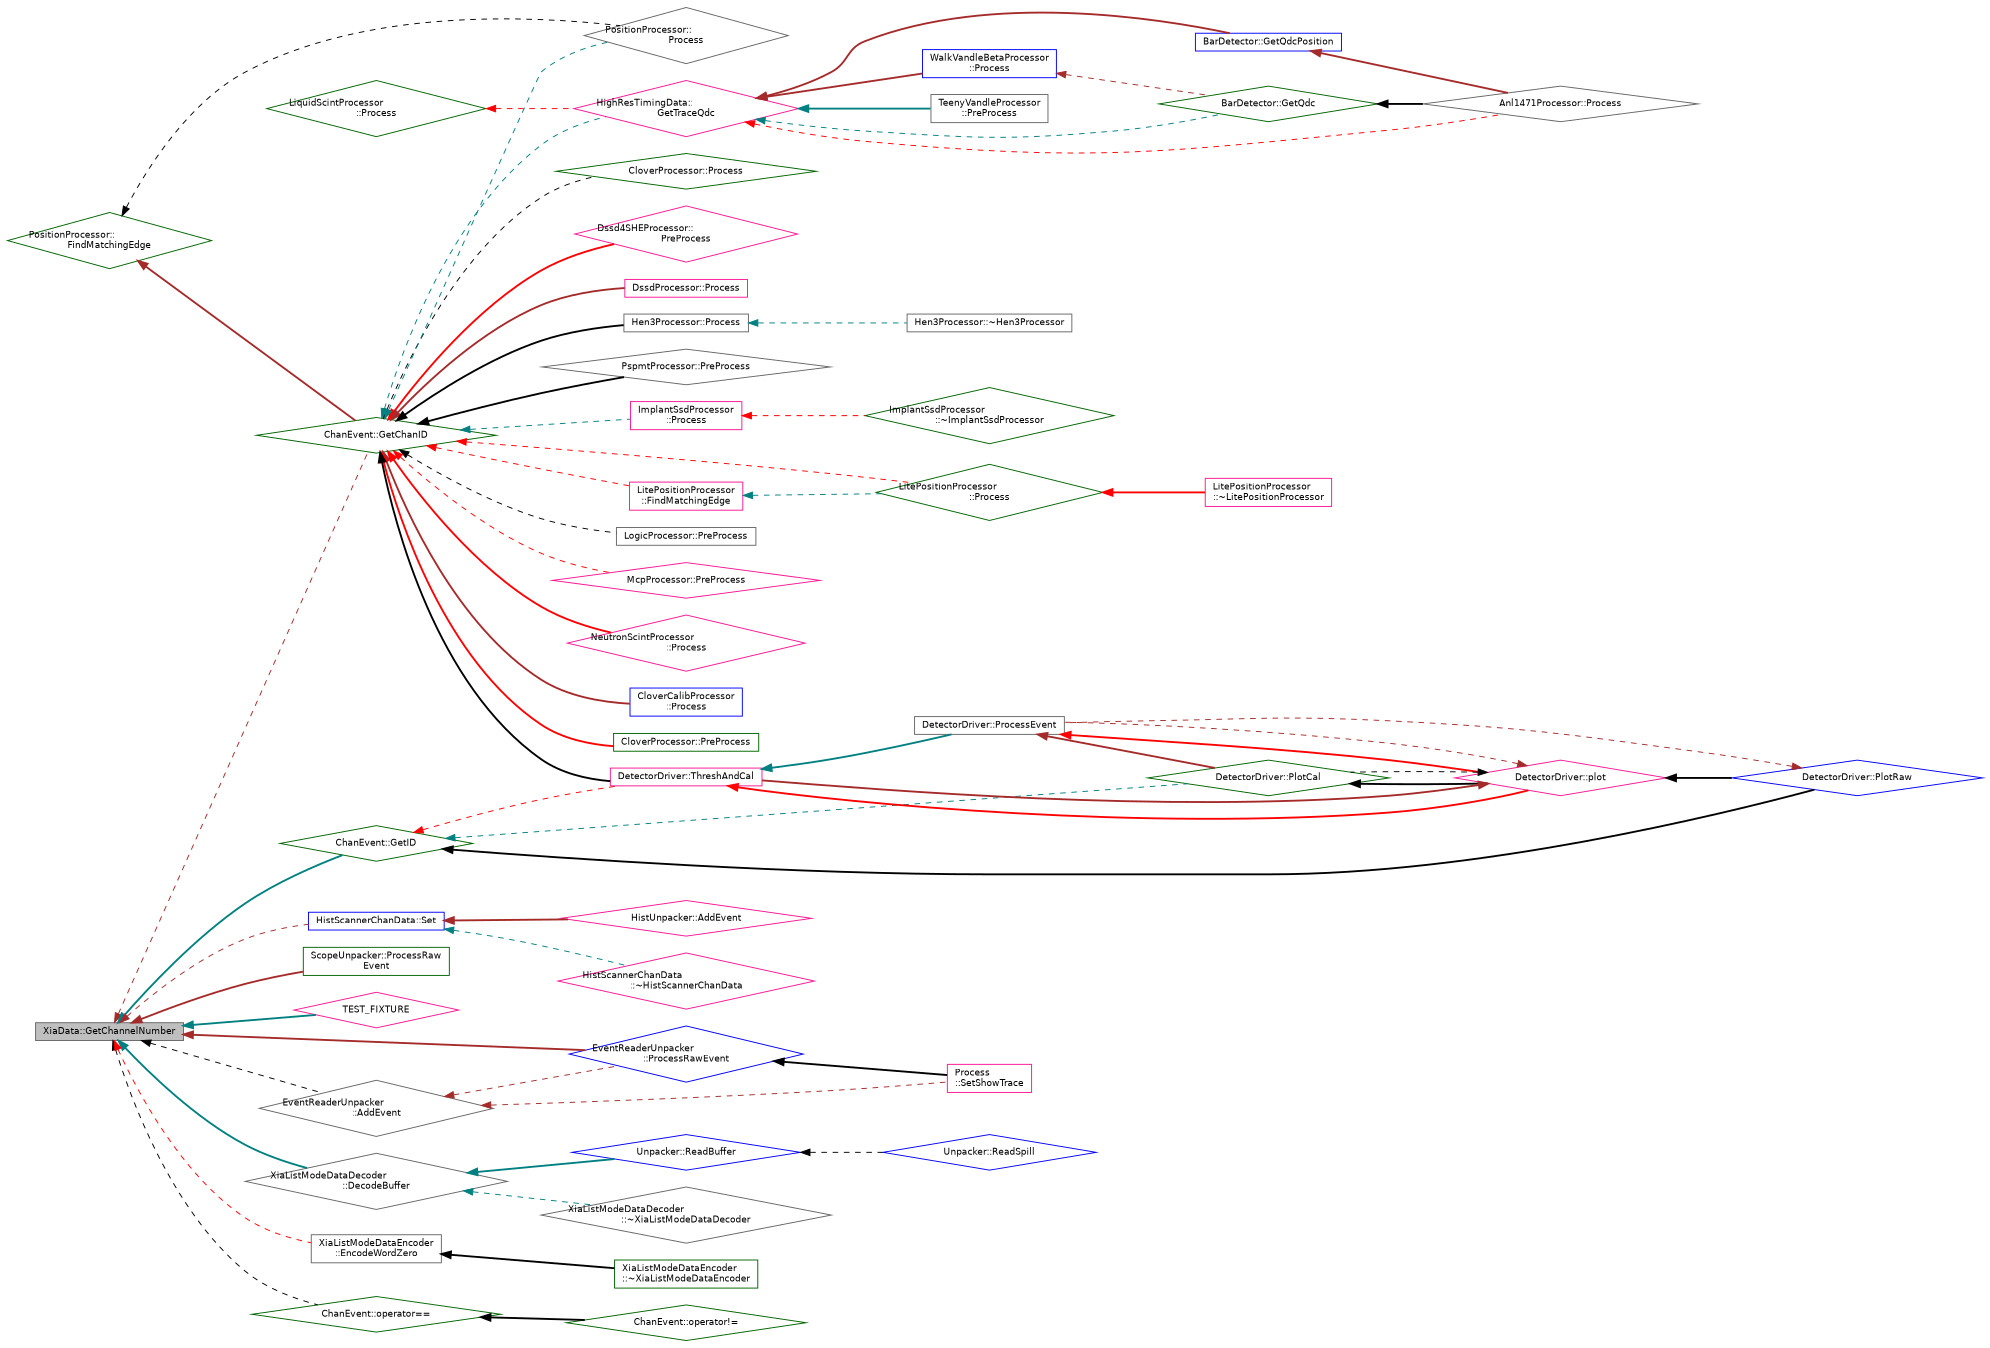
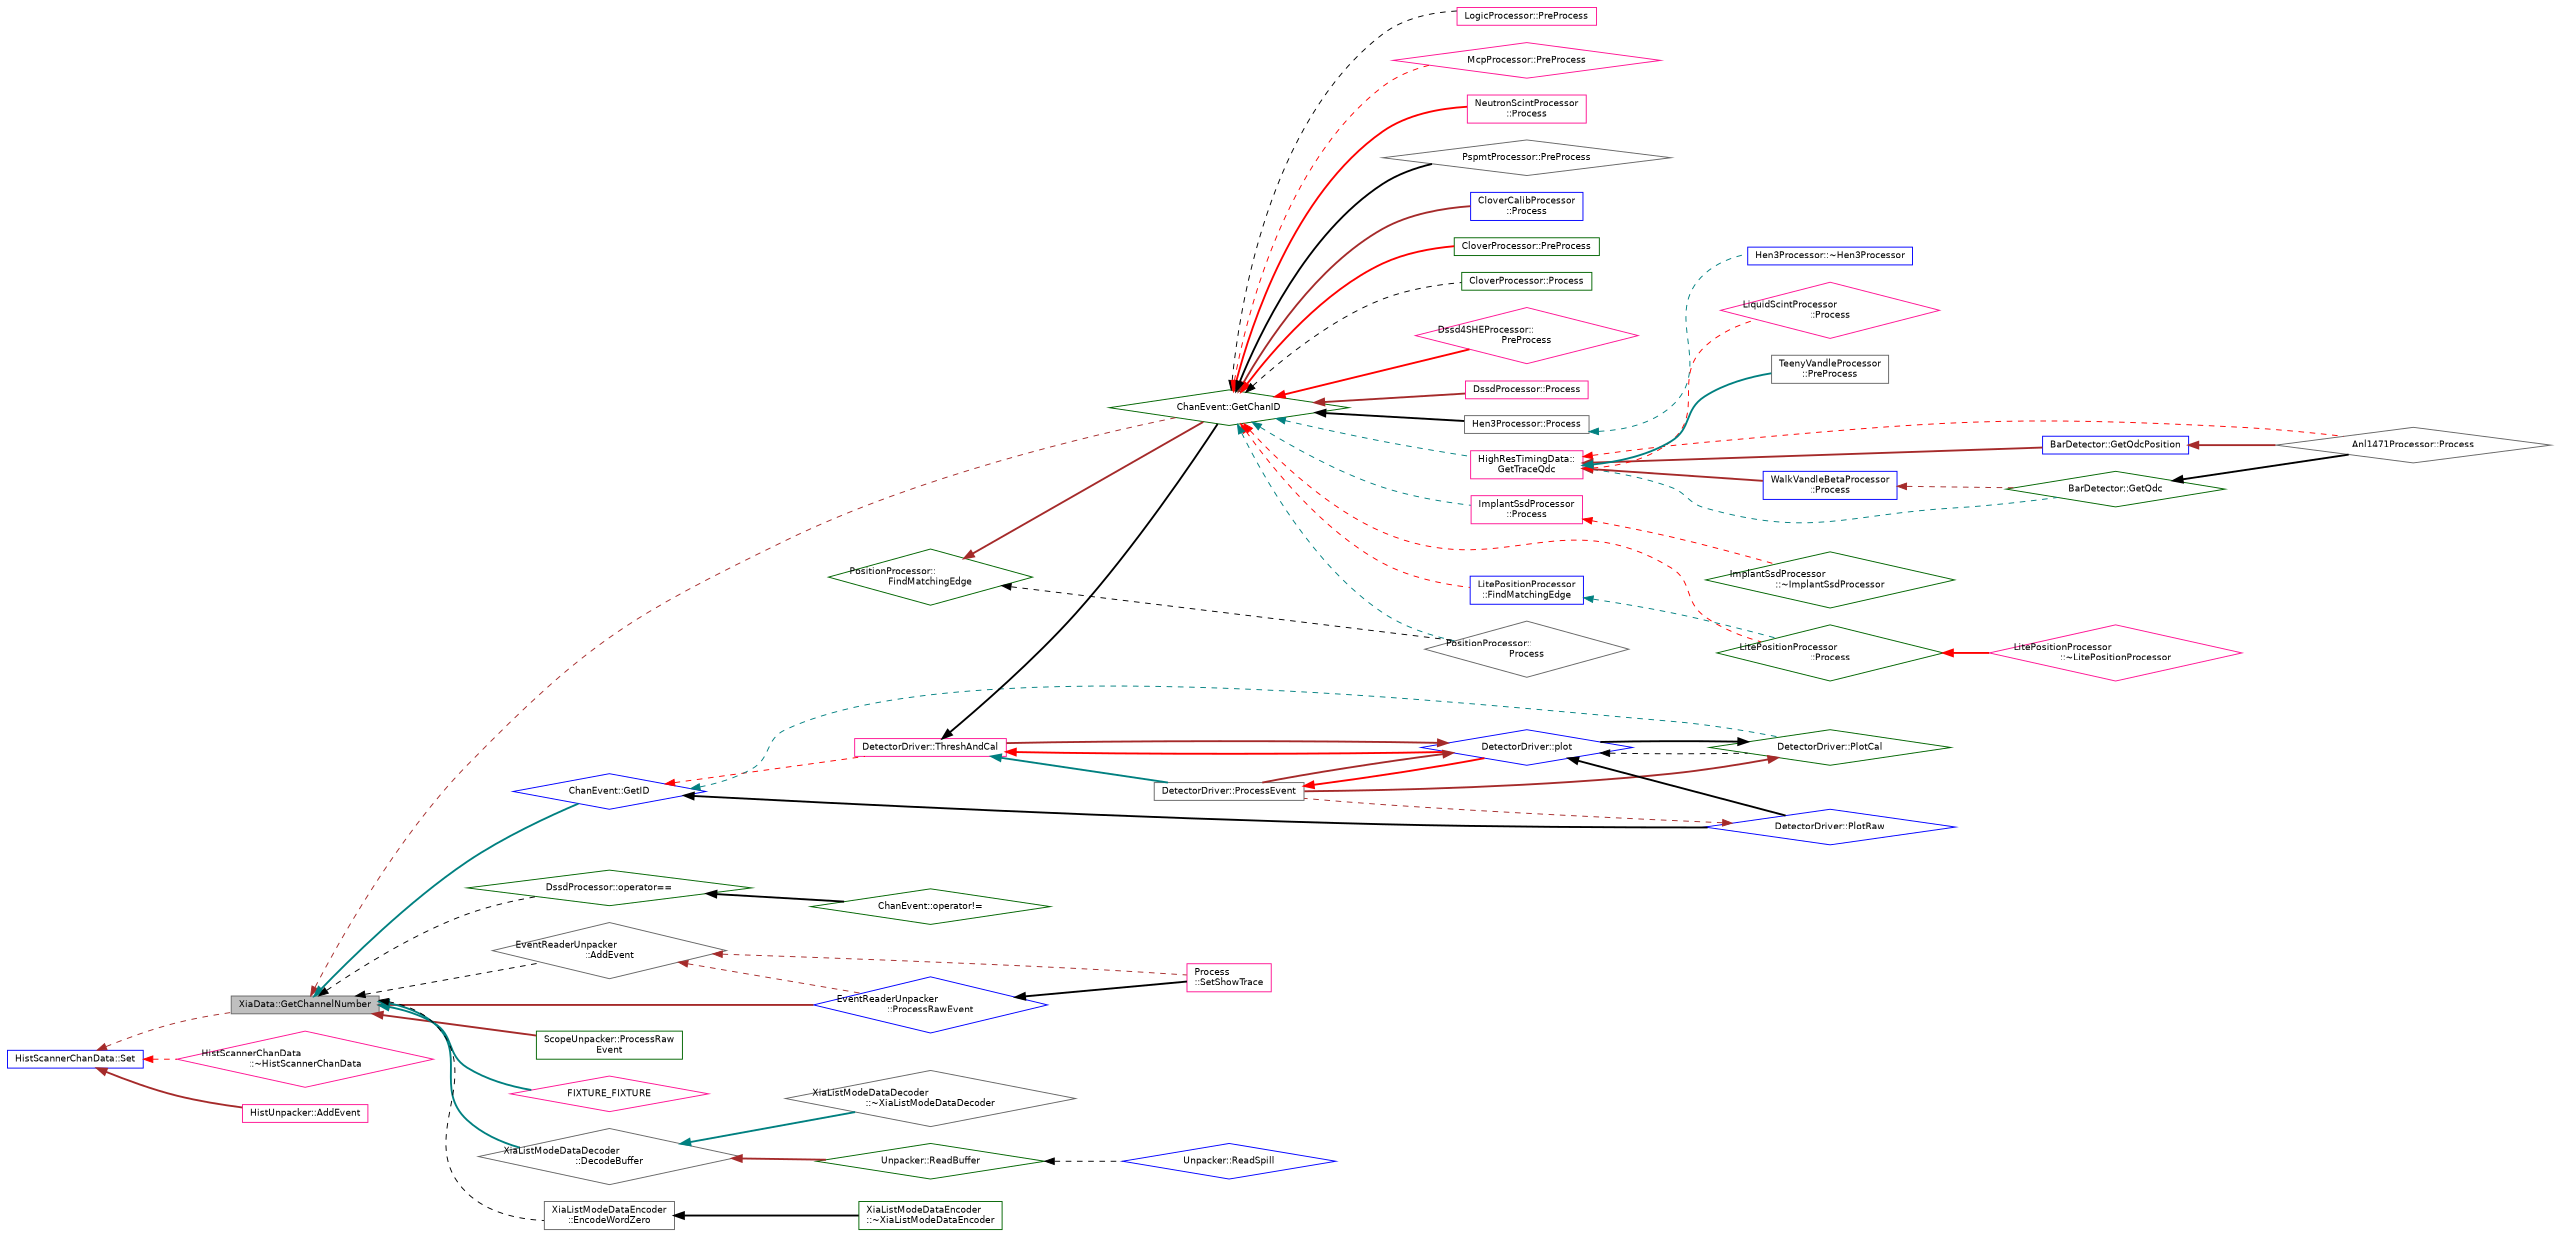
(376, 109) -> (1830, 310)
(535, 109) -> (1688, 401)
(686, 109) -> (1527, 465)
(686, 171) -> (1527, 281)
(989, 323) -> (1830, 256)
(1268, 492) -> (2116, 653)
(686, 496) -> (1527, 590)
(686, 536) -> (1527, 16)
(686, 643) -> (1527, 109)
(453, 657) -> (1097, 589)
(1292, 734) -> (1353, 767)
(1131, 752) -> (1537, 784)
(1560, 778) -> (1527, 747)
(376, 843) -> (609, 791)
(686, 918) -> (305, 1114)
(541, 946) -> (165, 1059)
(211, 956) -> (167, 1025)
(376, 1010) -> (609, 1094)
(686, 1152) -> (930, 1161)
(546, 1165) -> (784, 1159)
(193, 1170) -> (448, 1124)
(533, 1198) -> (773, 1127)
(376, 1314) -> (609, 888)
